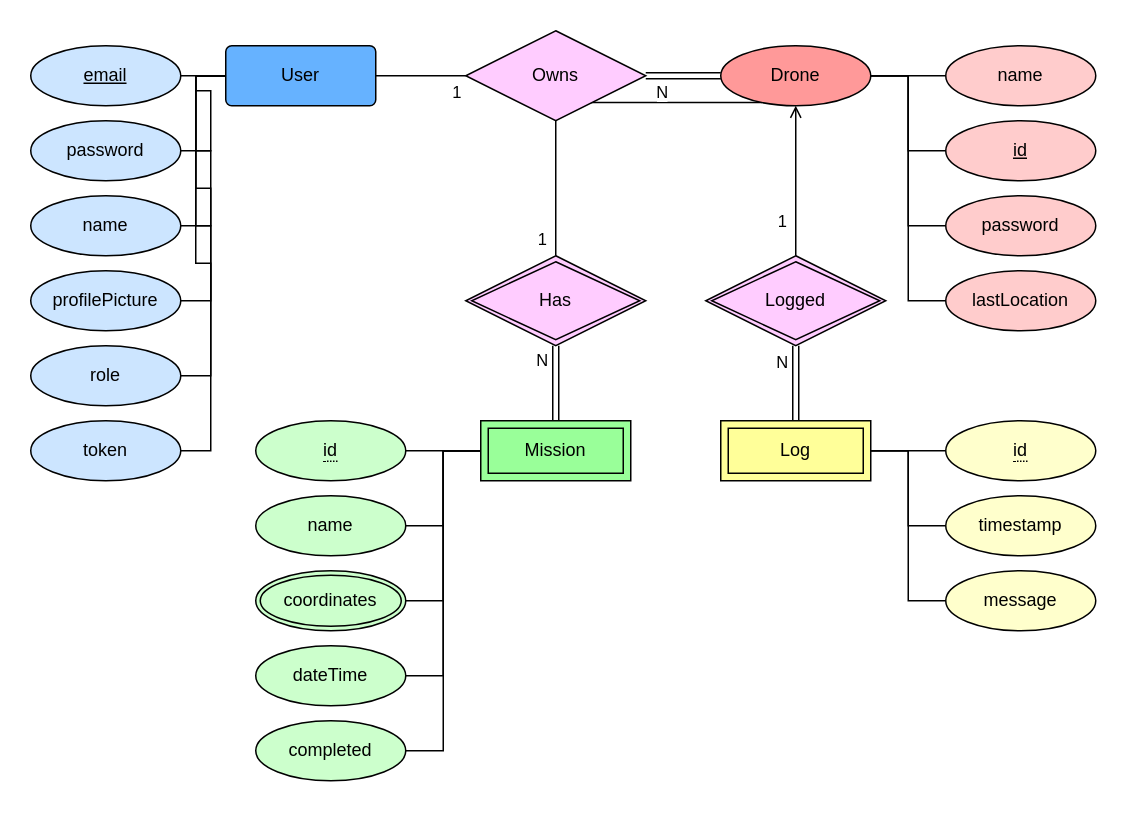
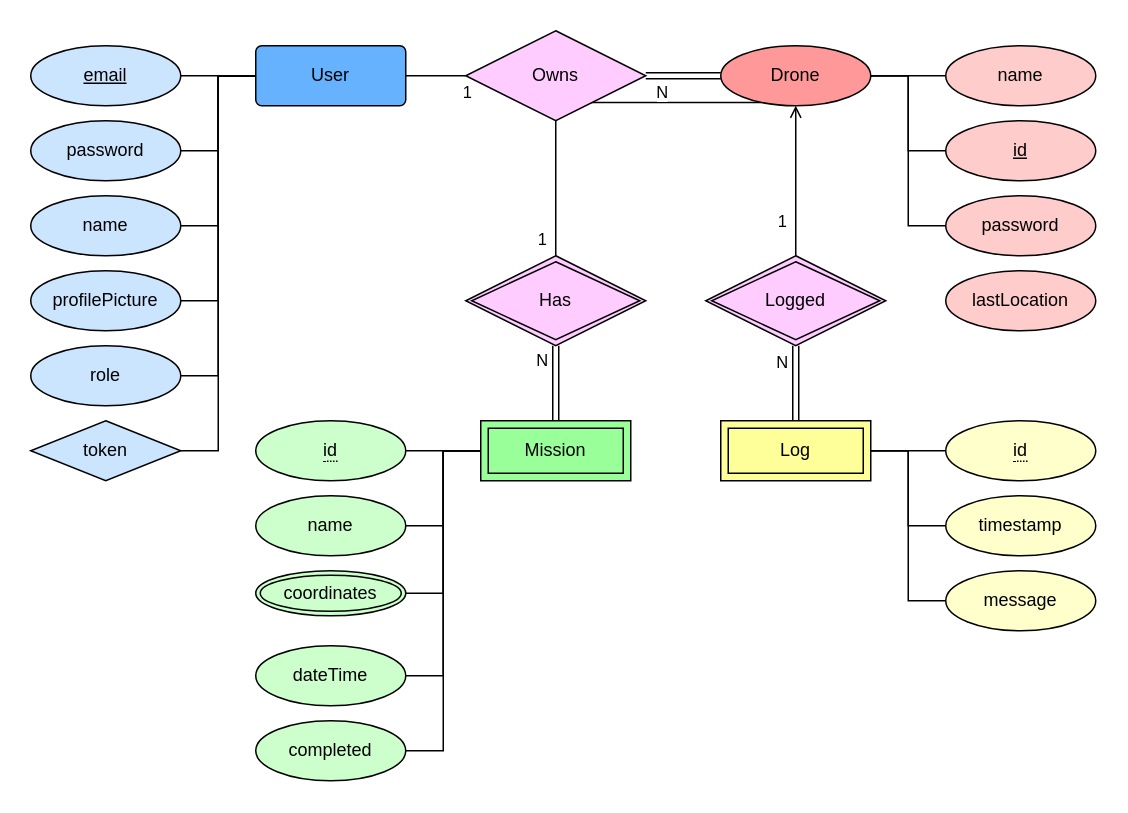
(301, 76) -> (331, 76)
(908, 283) -> none
(106, 451) -> (106, 451)
(331, 601) -> (331, 593)
